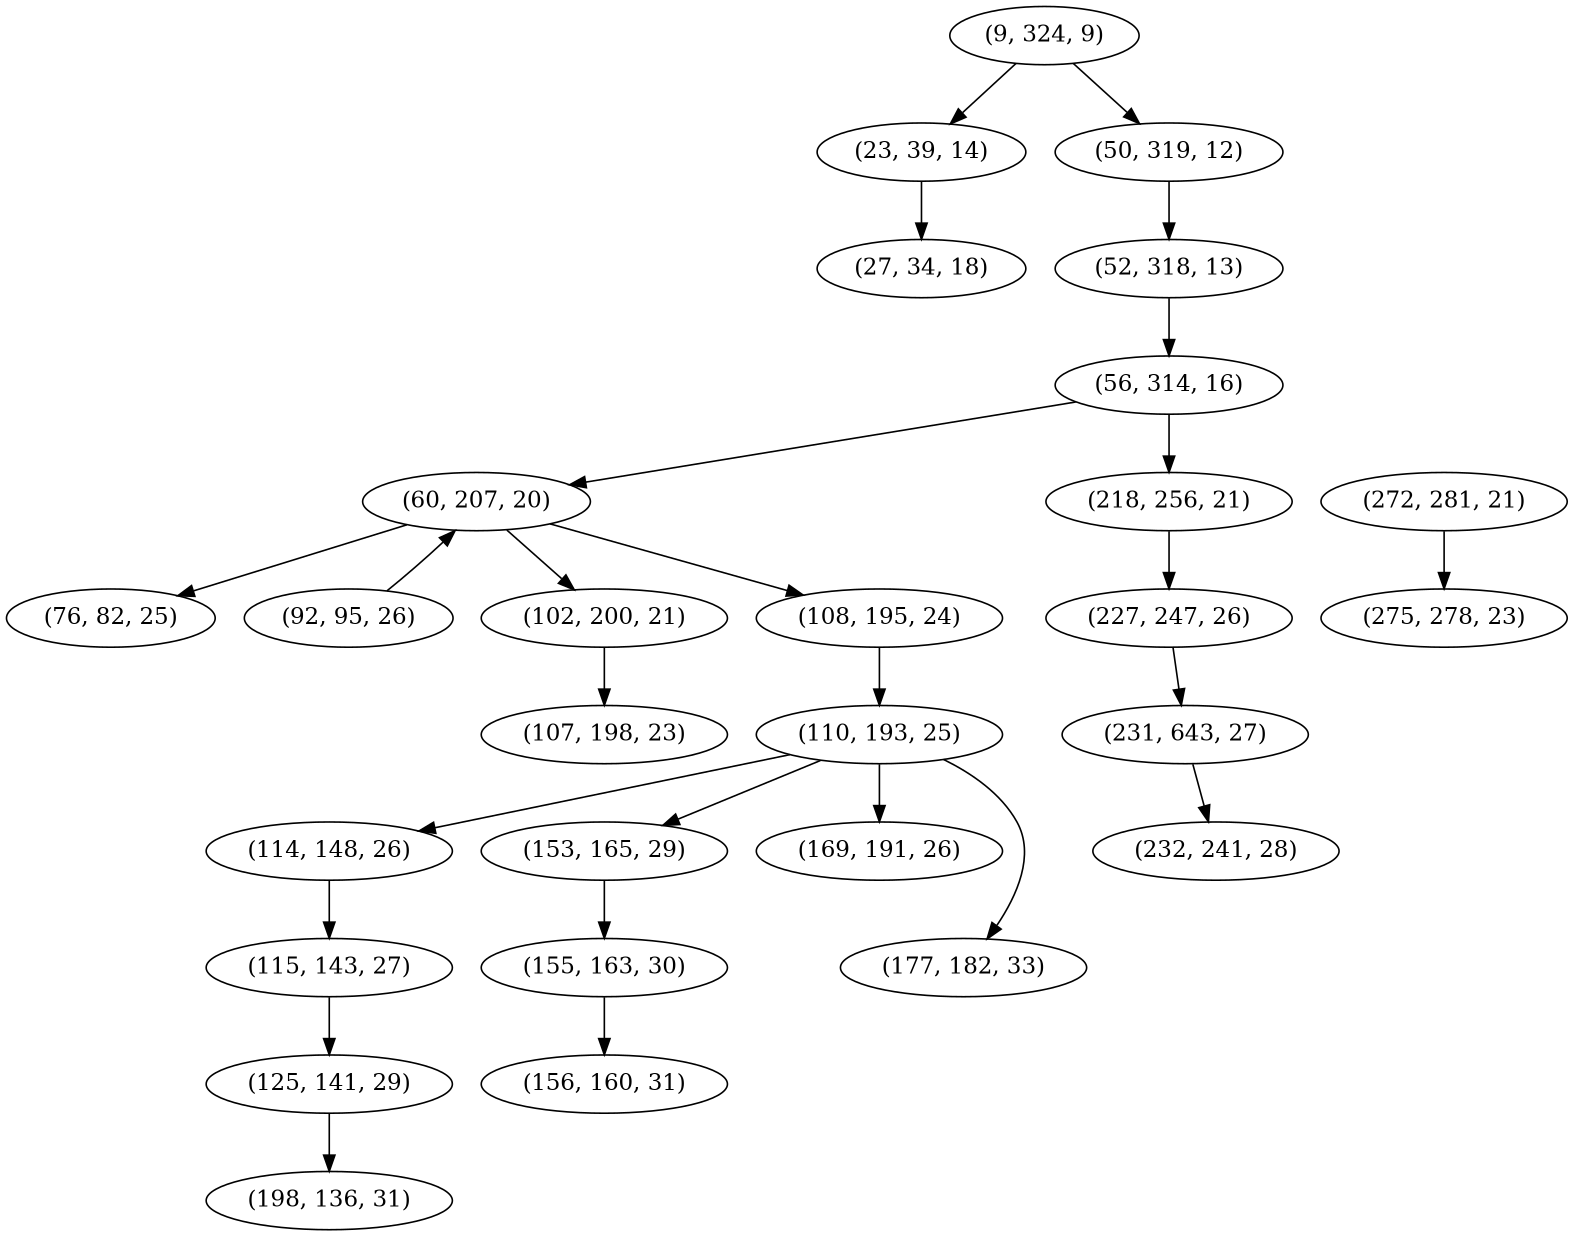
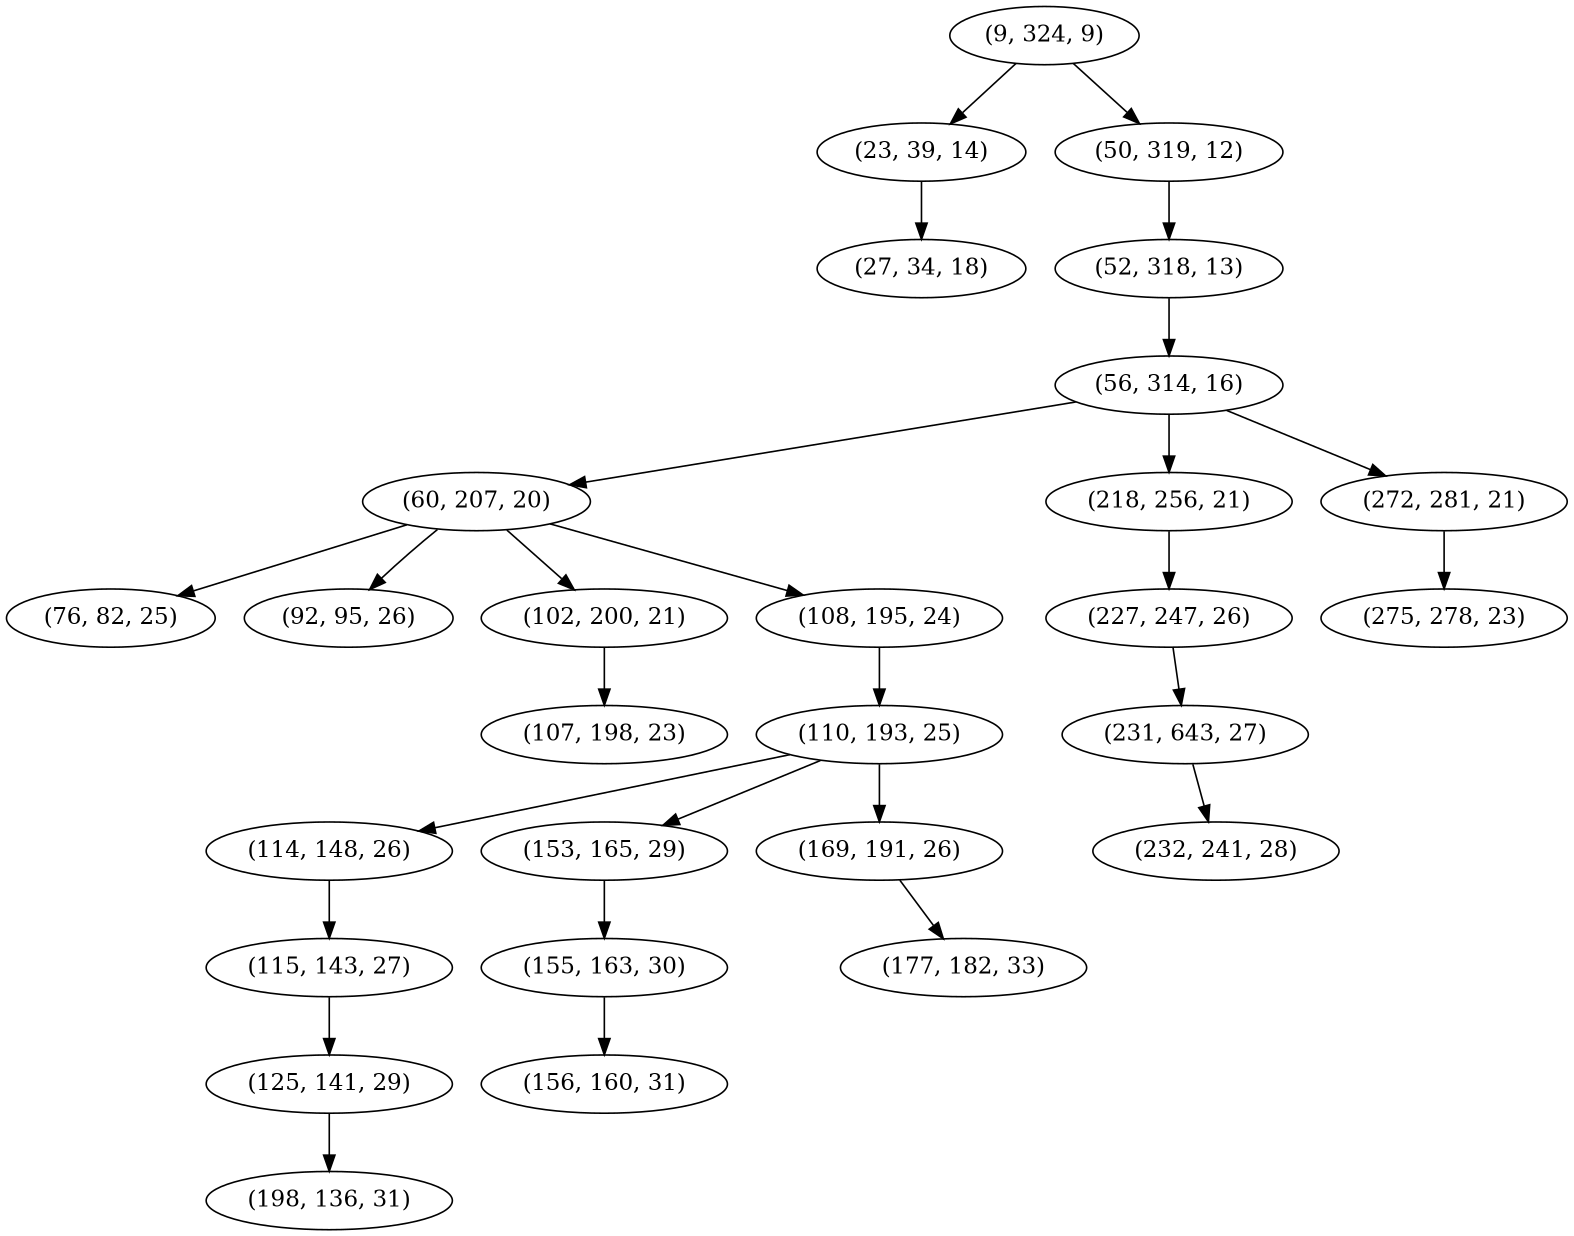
none -> (1298, 440)
(416, 567) -> (409, 553)
(1019, 828) -> (917, 903)
